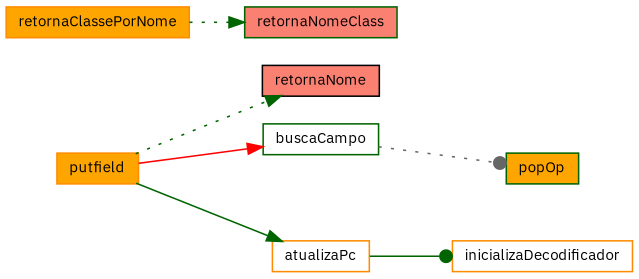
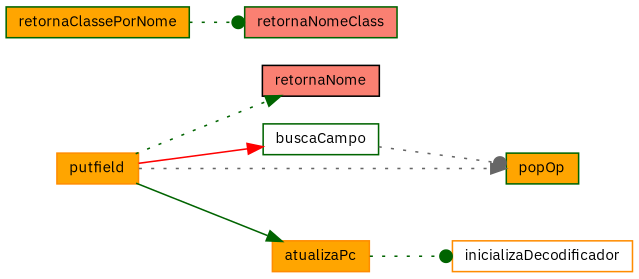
(98, 22) -> (98, 22)
(211, 22) -> (211, 22)
none -> (315, 169)
(321, 256) -> (321, 256)
(405, 256) -> (405, 256)
